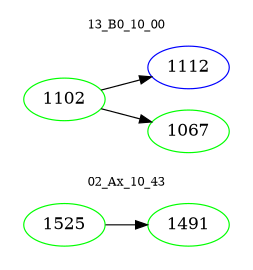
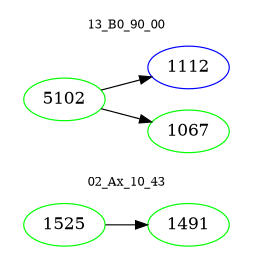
(126, 25) -> (126, 25)
(64, 99) -> (64, 99)
